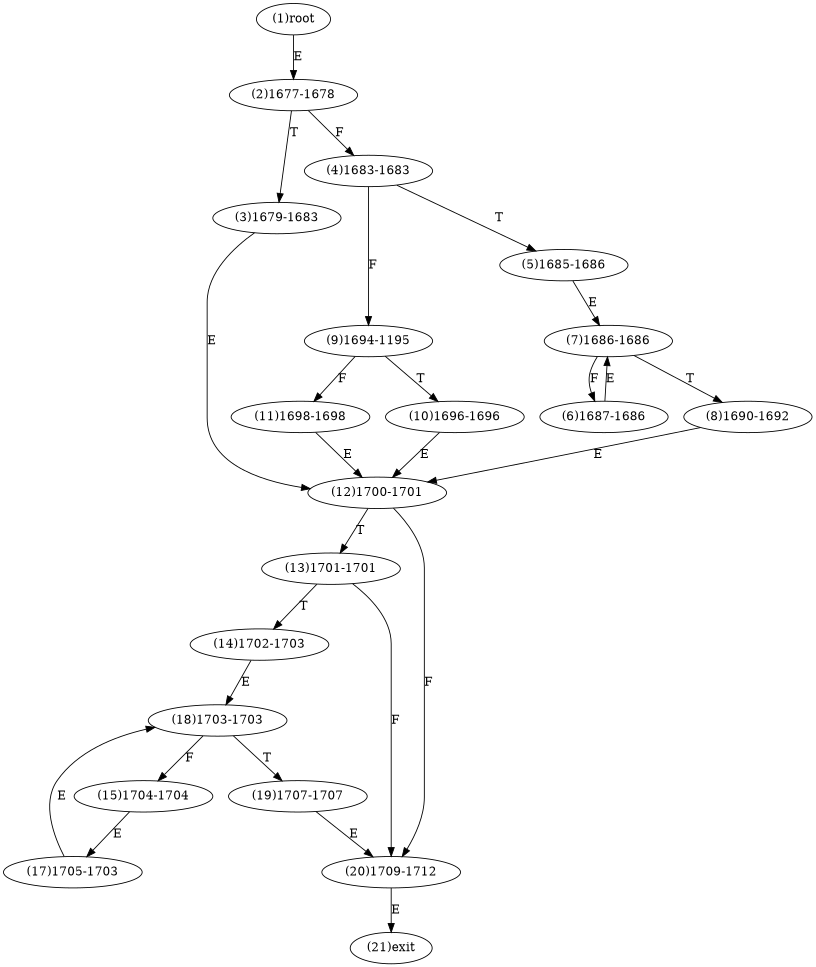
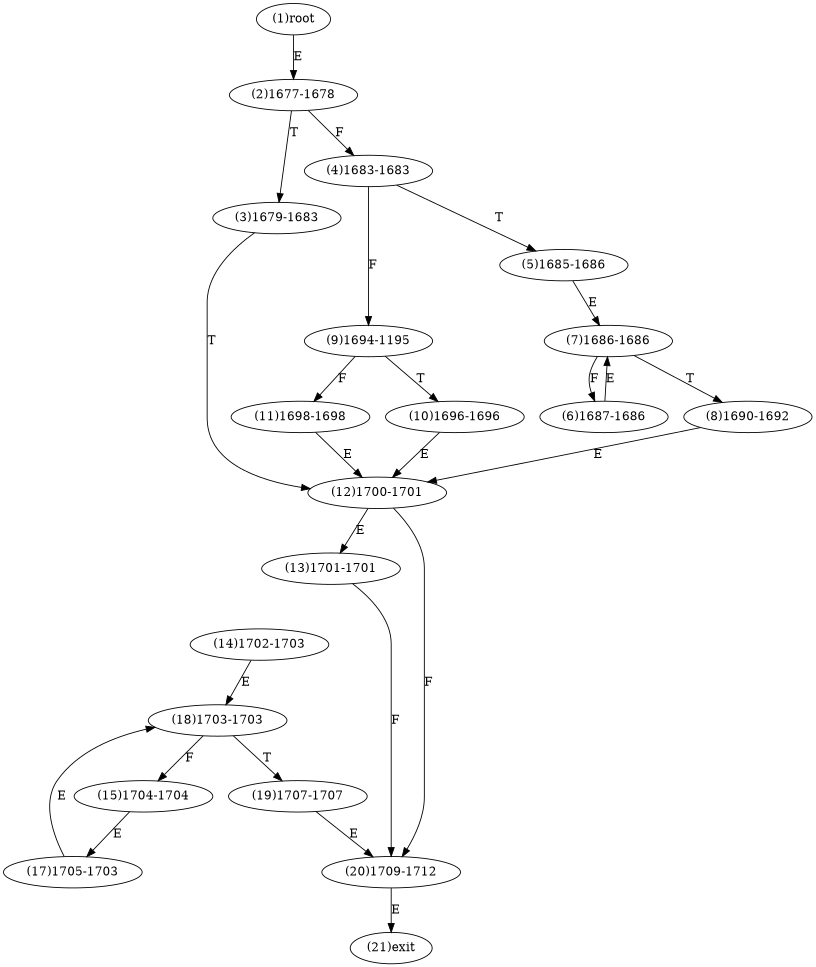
(212, 341) -> (212, 341)
(361, 531) -> (361, 531)
(298, 603) -> none
